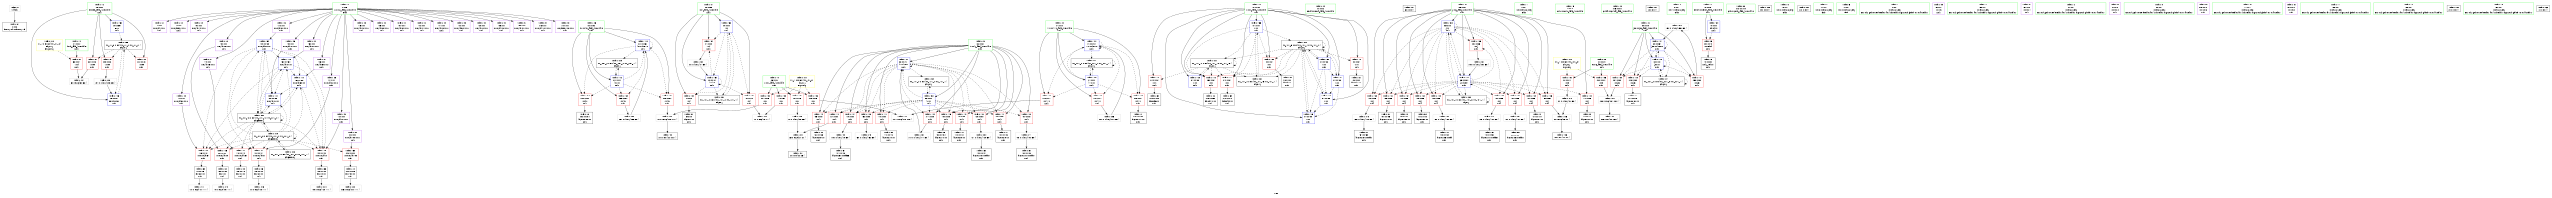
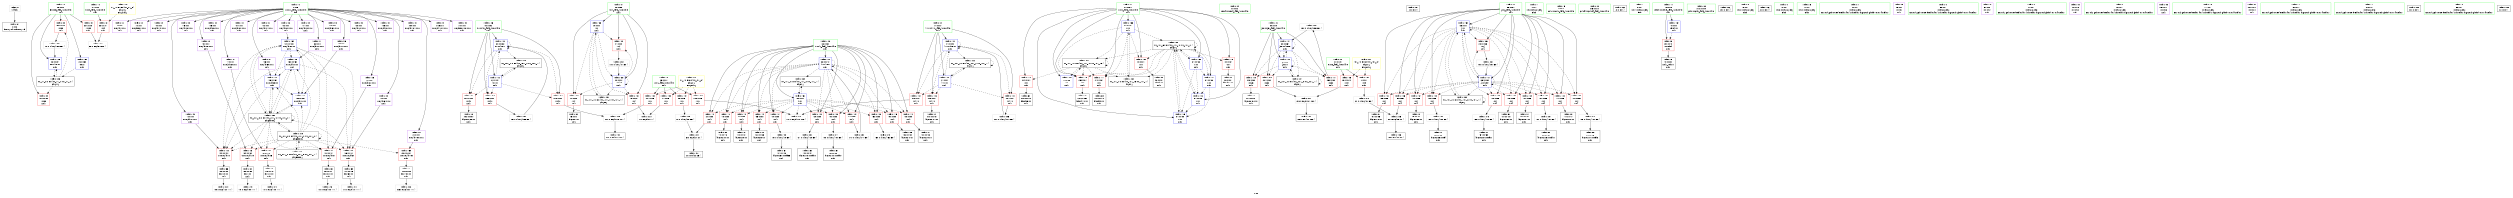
none -> (1523, 46)
(107, 53) -> none
(907, 88) -> (798, 109)
none -> (272, 188)
